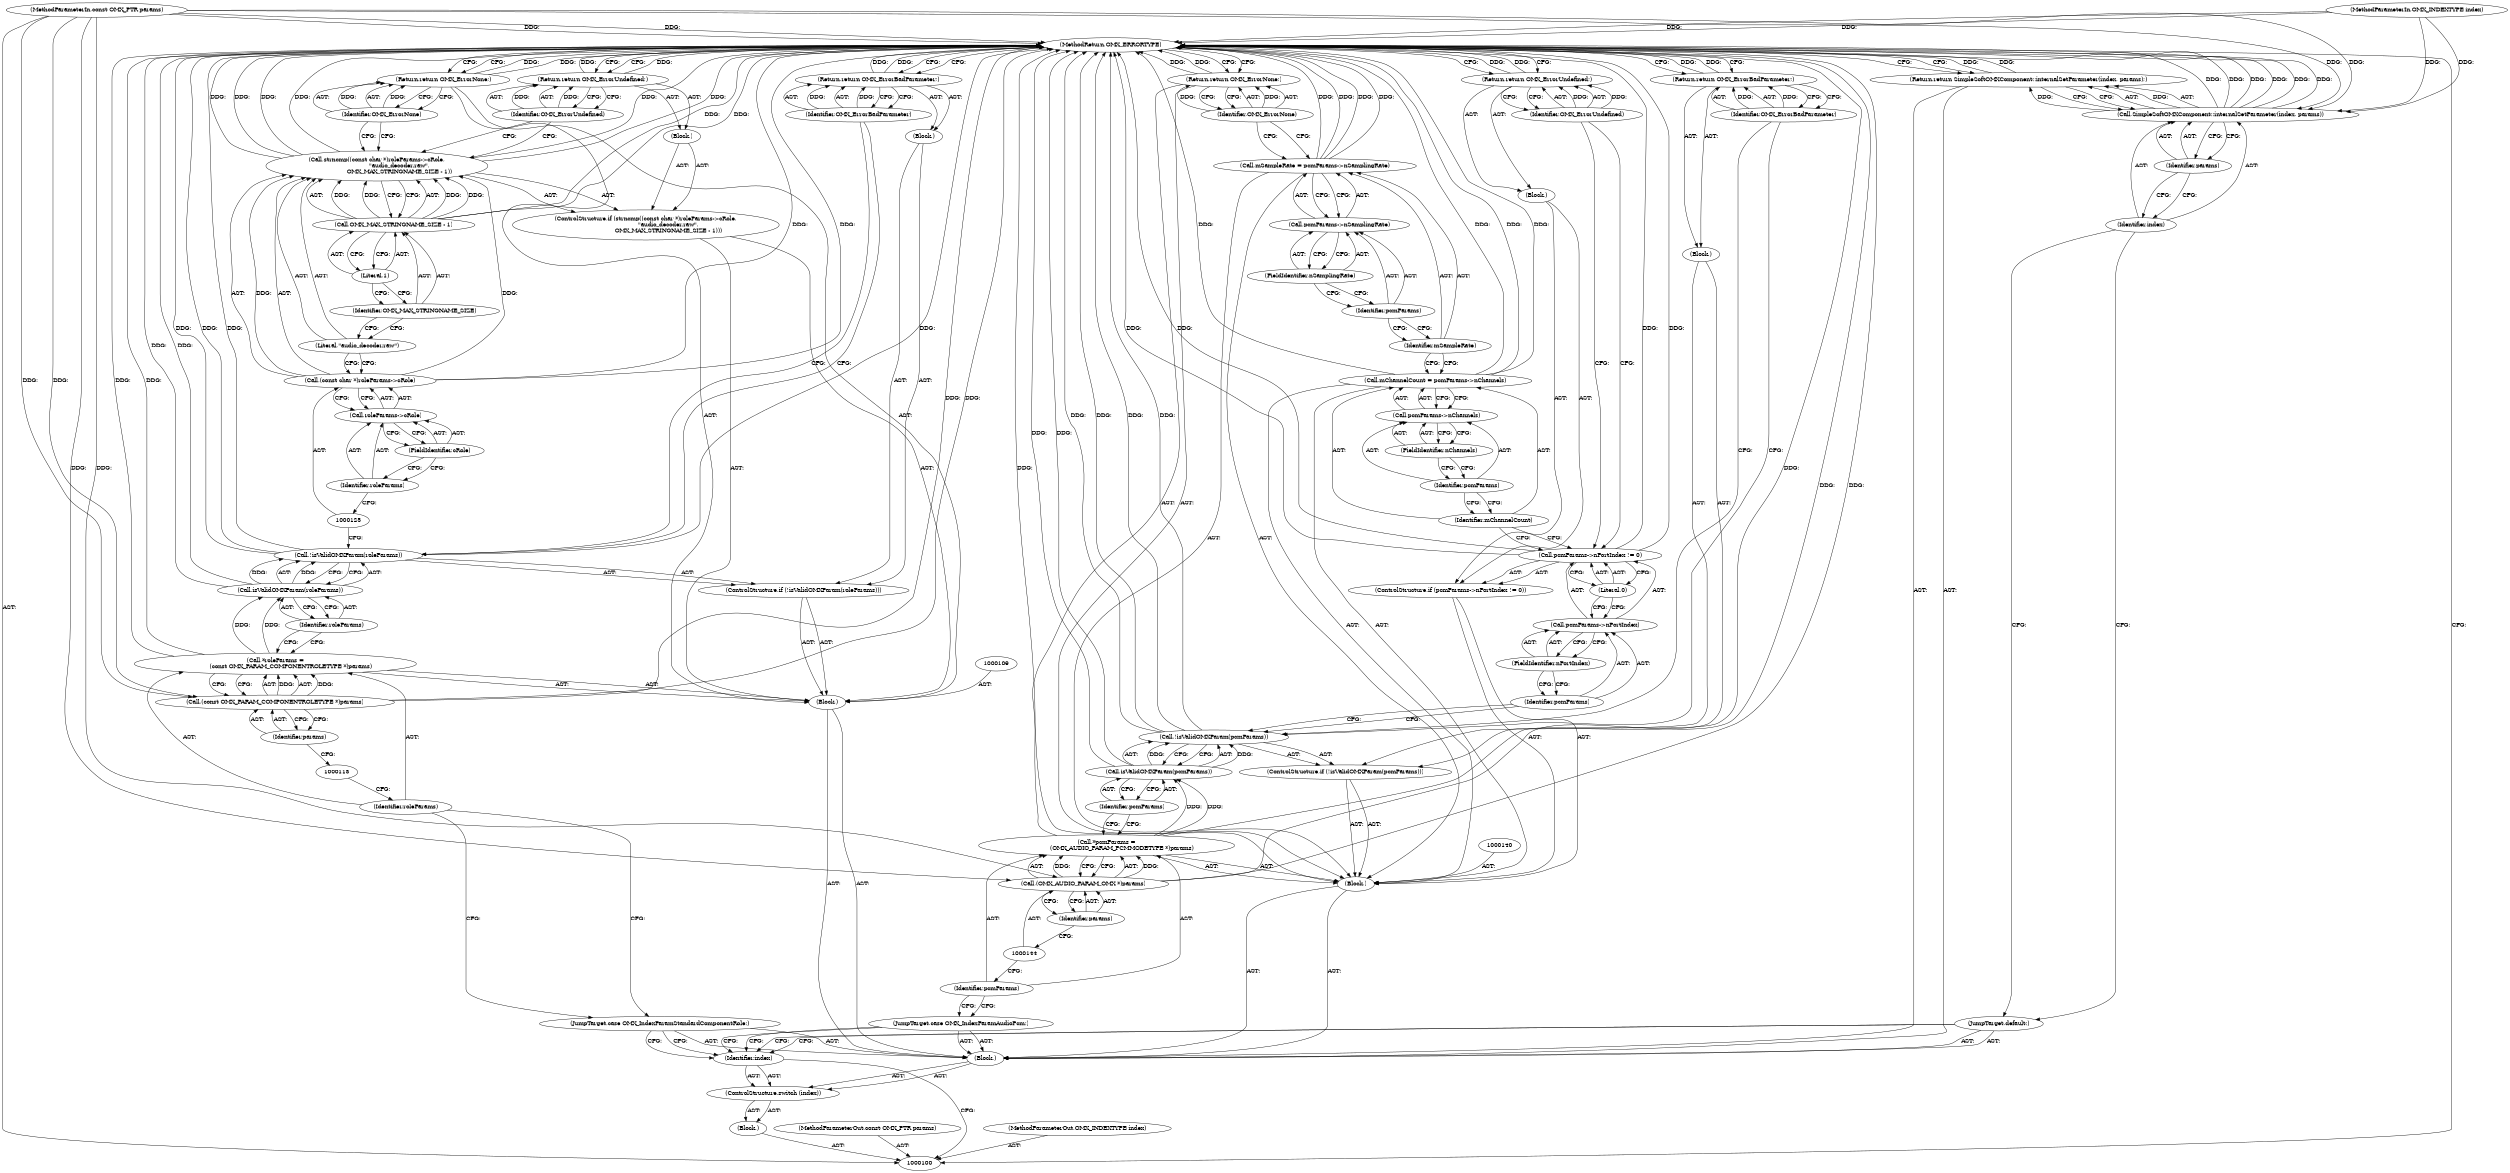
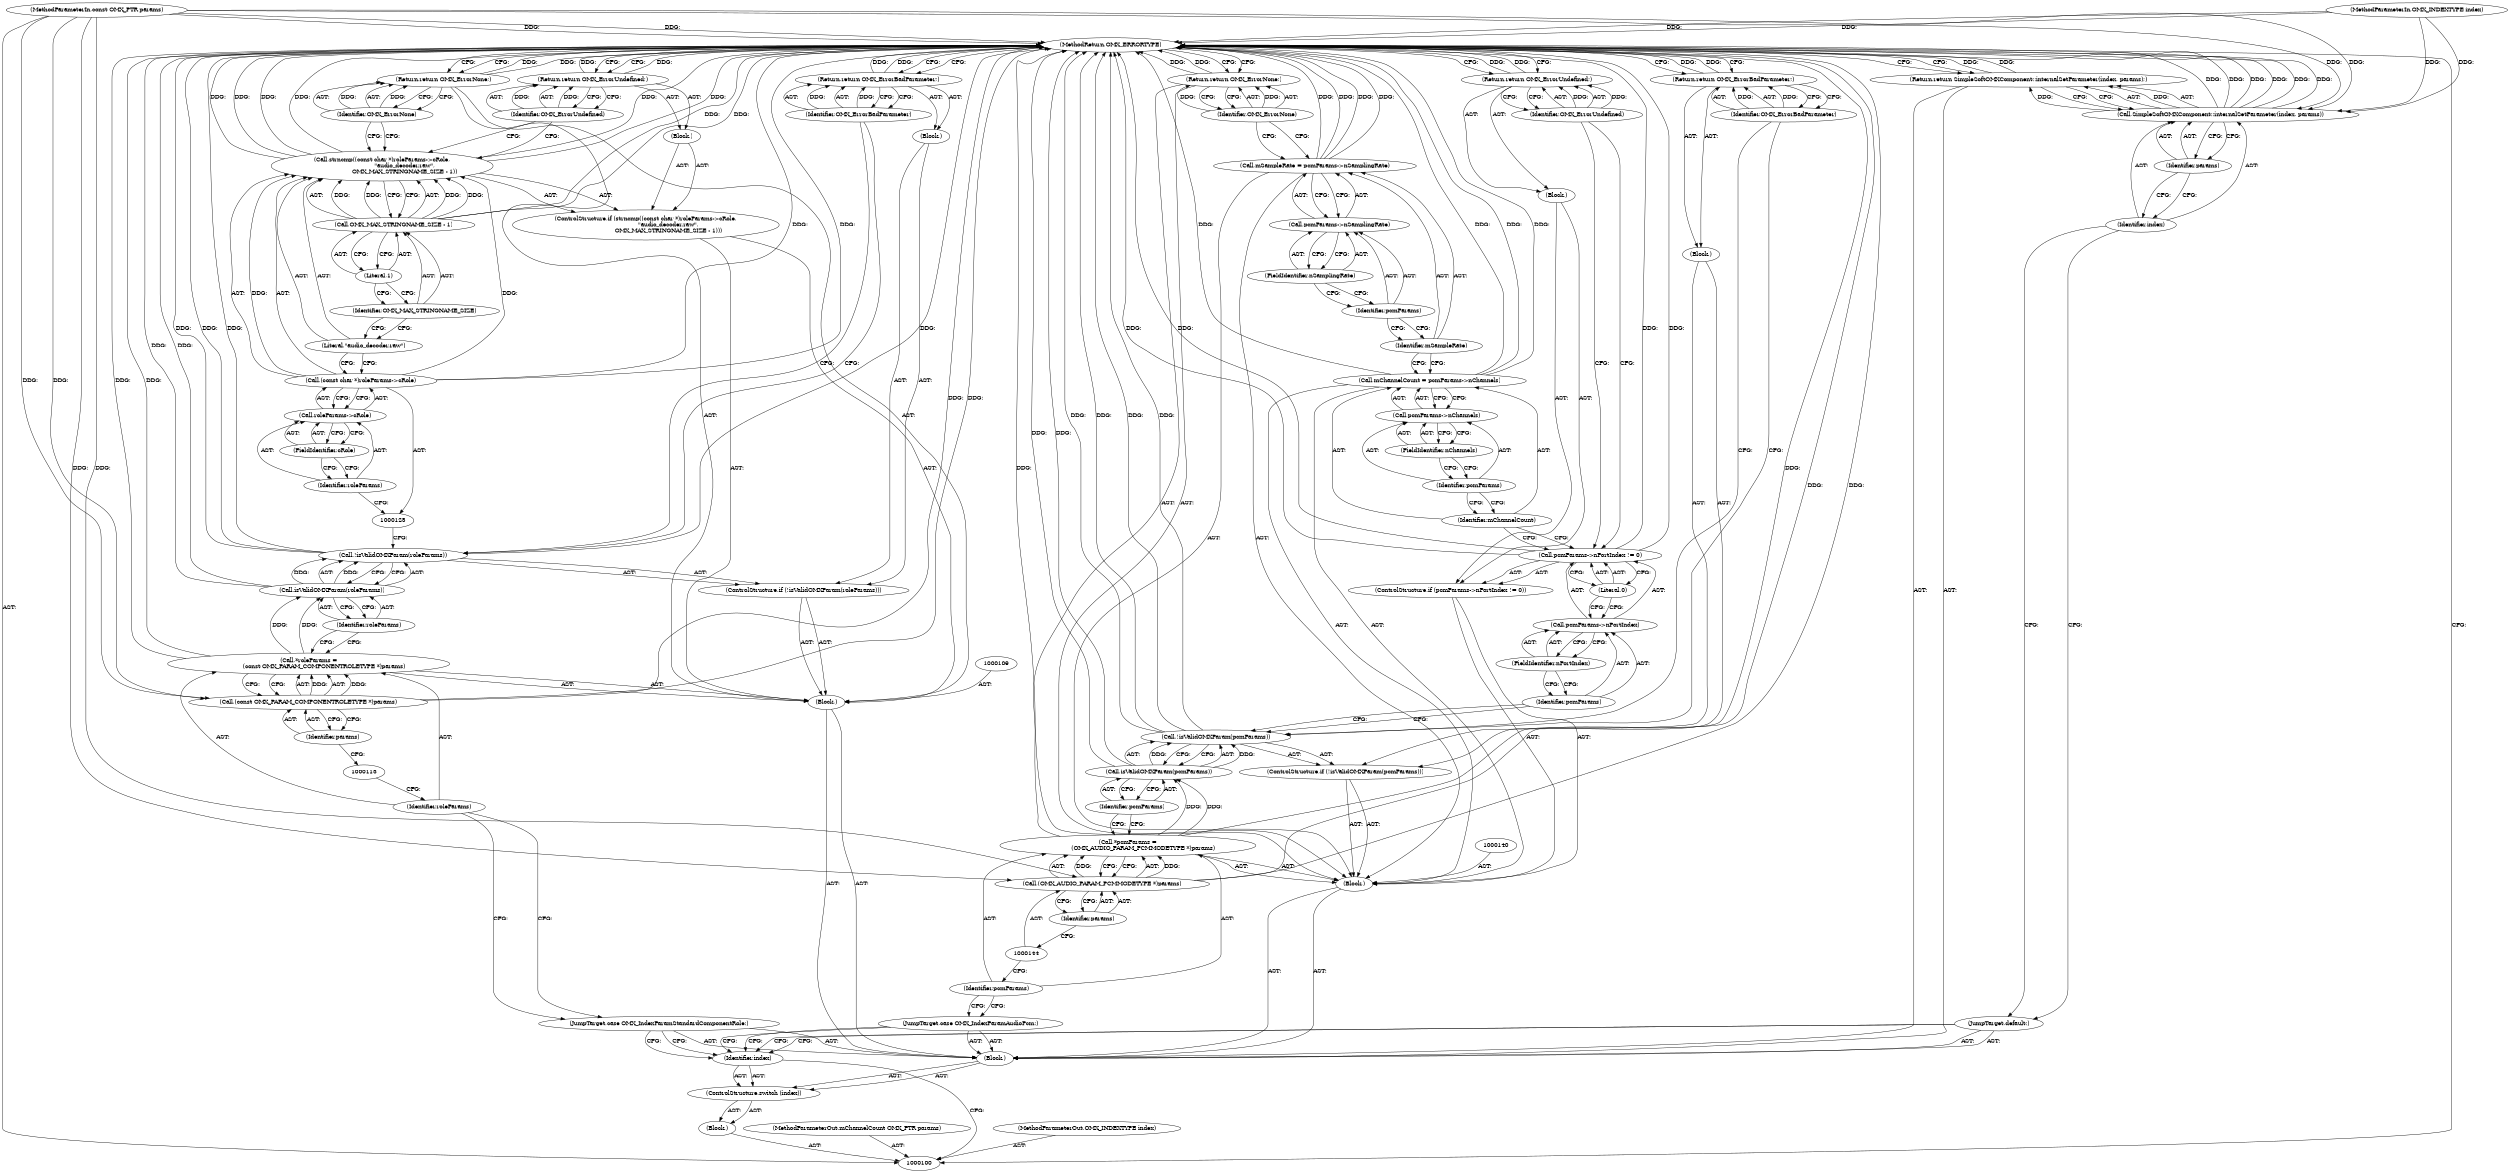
(313, 452) -> (413, 444)
(1083, 884) -> (1102, 884)
(867, 1128) -> (857, 1128)
